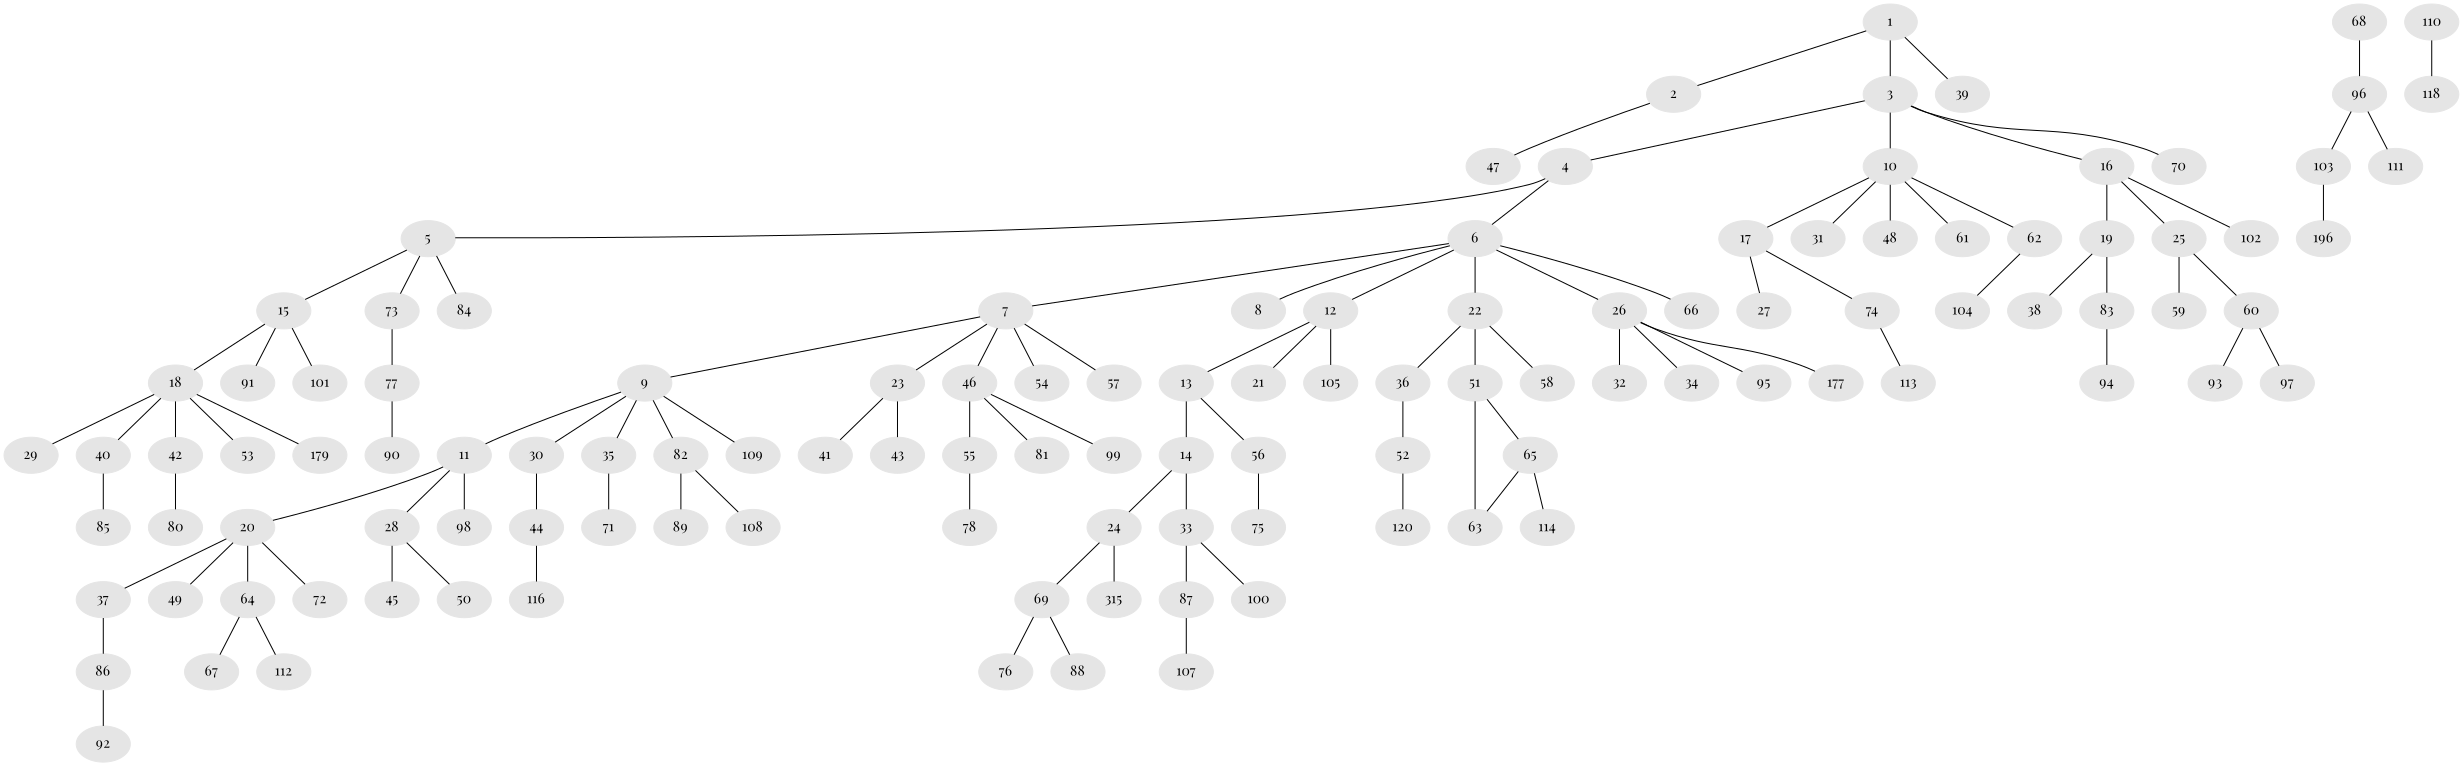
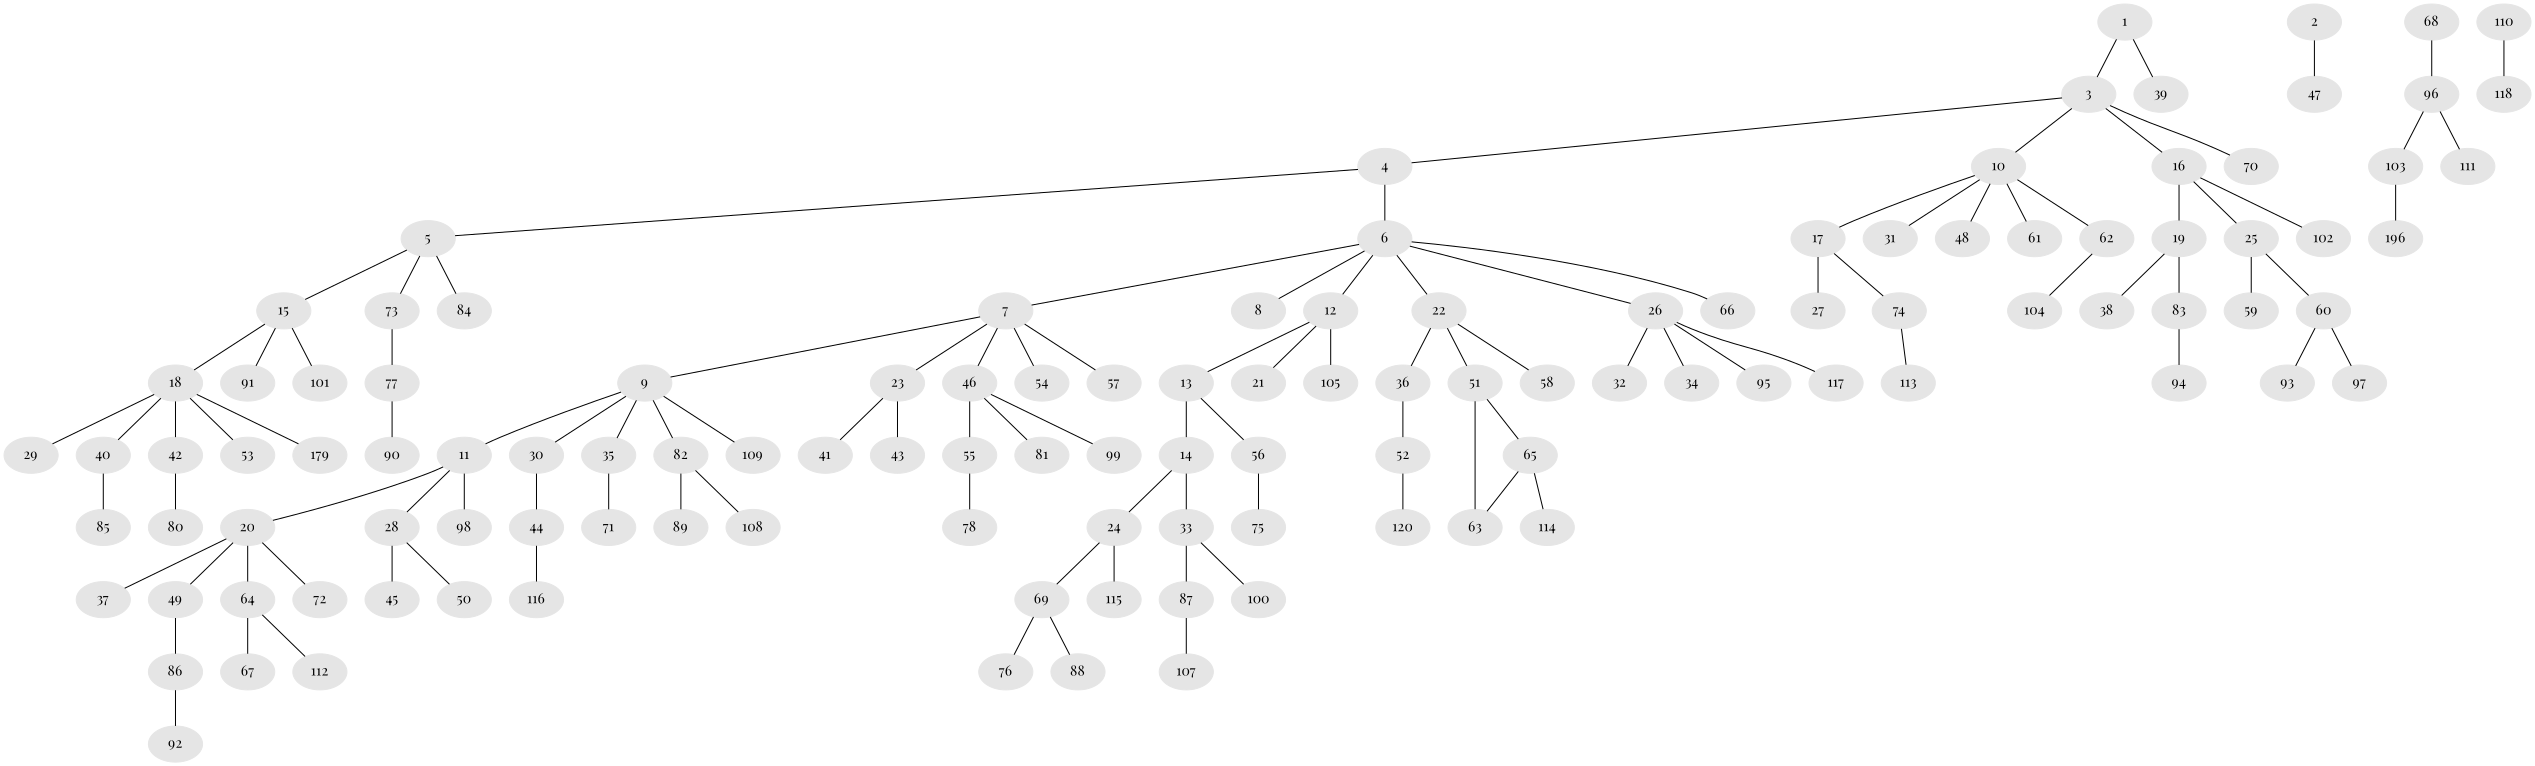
(1782, 58) -> none
(1836, 383) -> (1836, 383)
(1114, 600) -> (1114, 600)
(103, 636) -> (175, 636)
